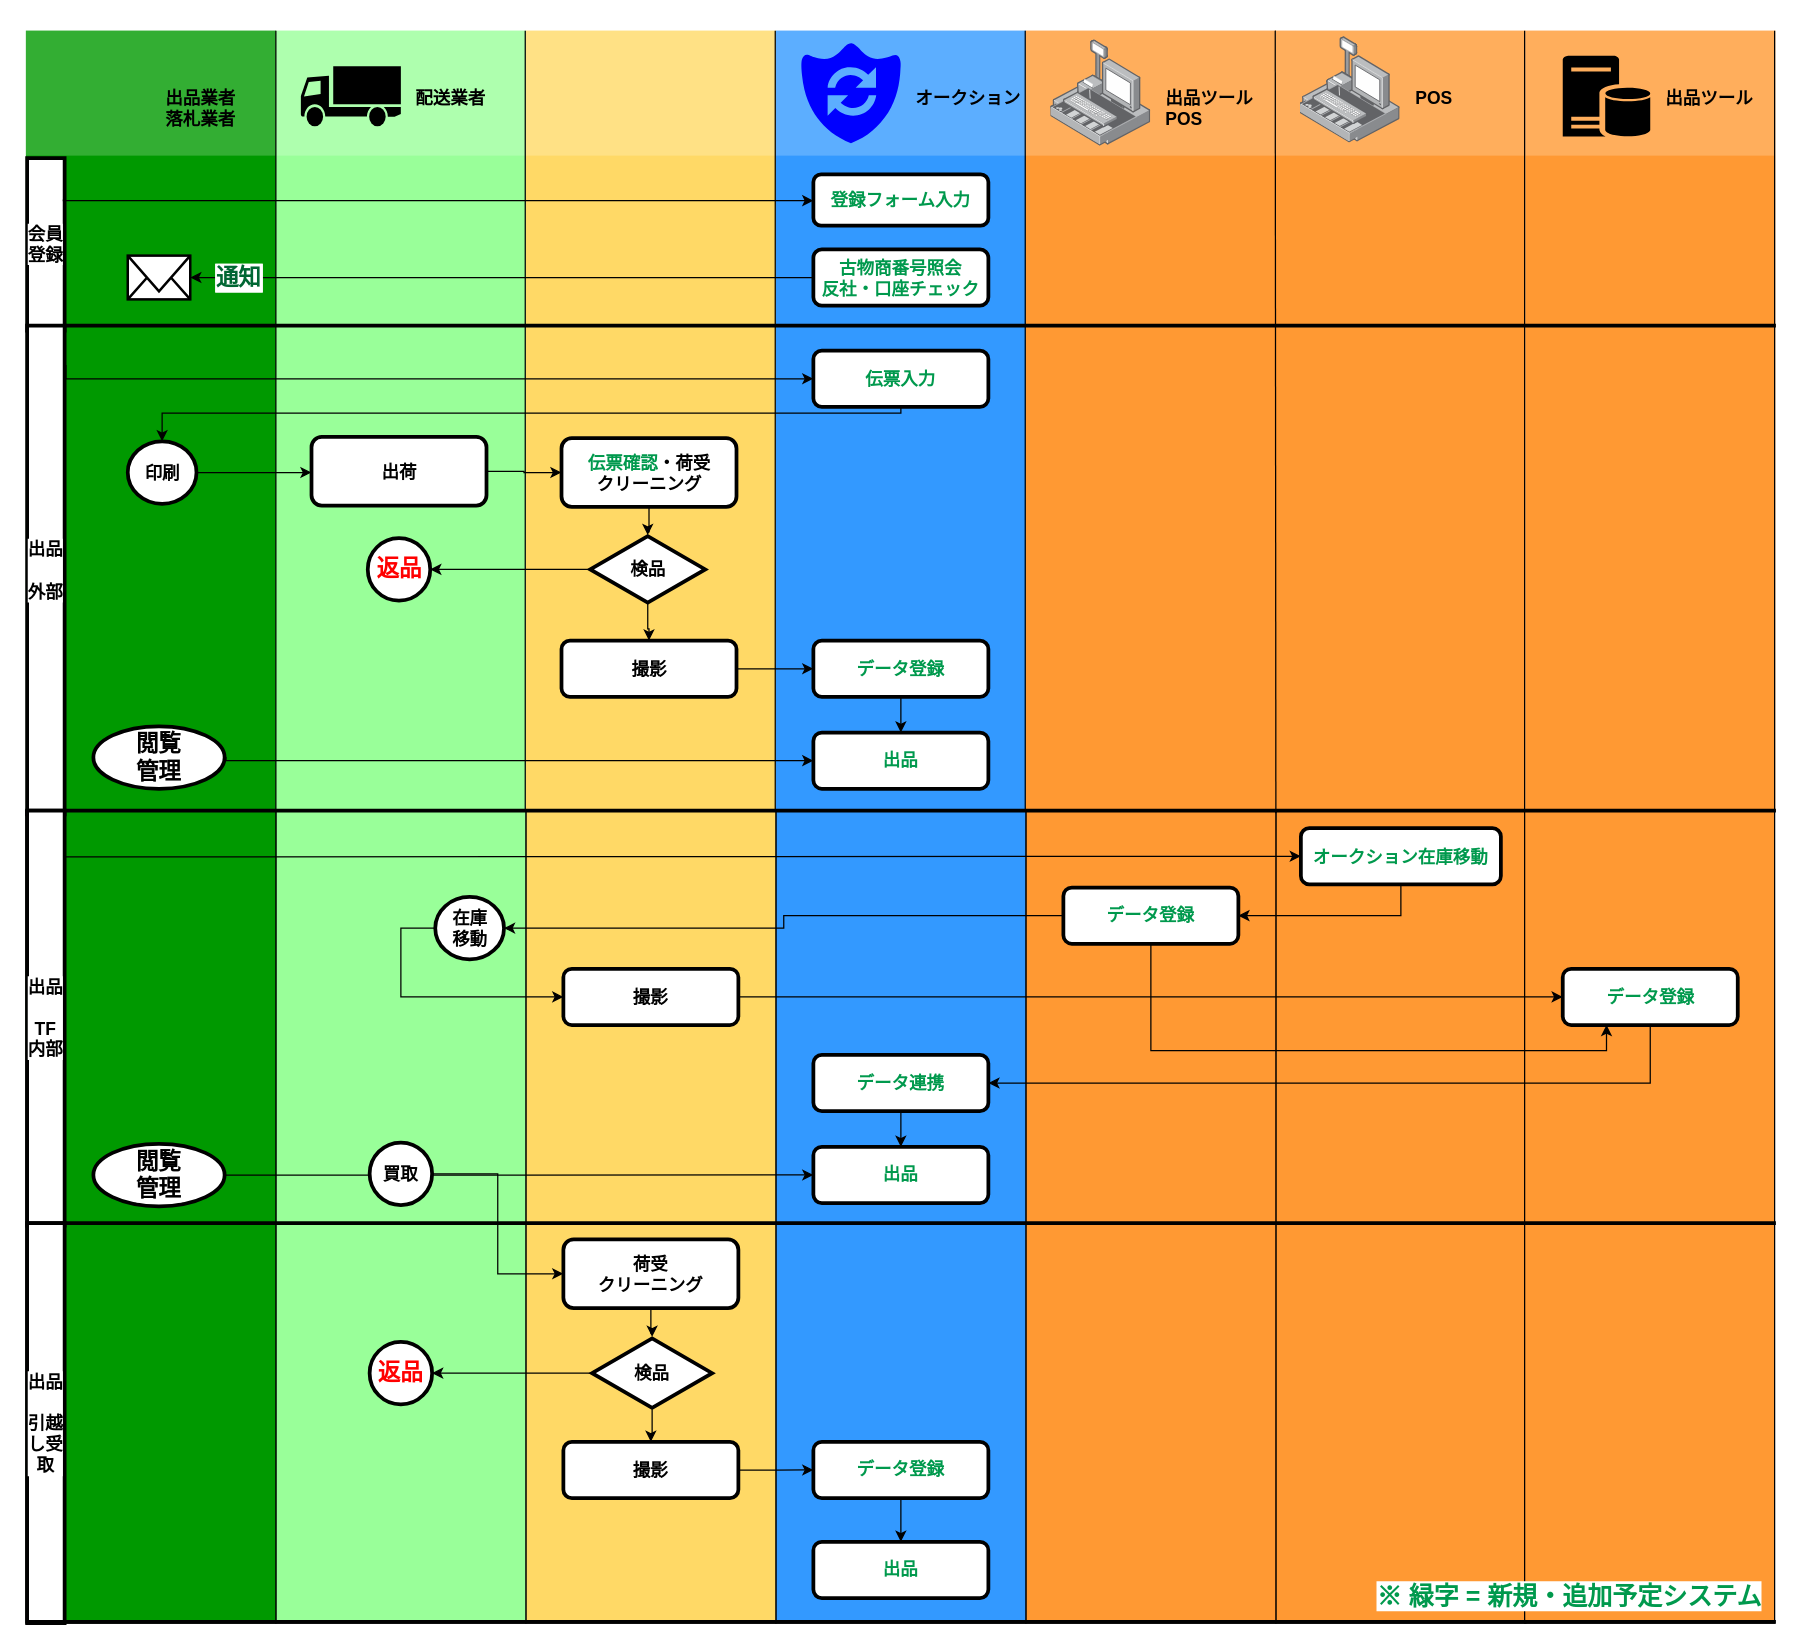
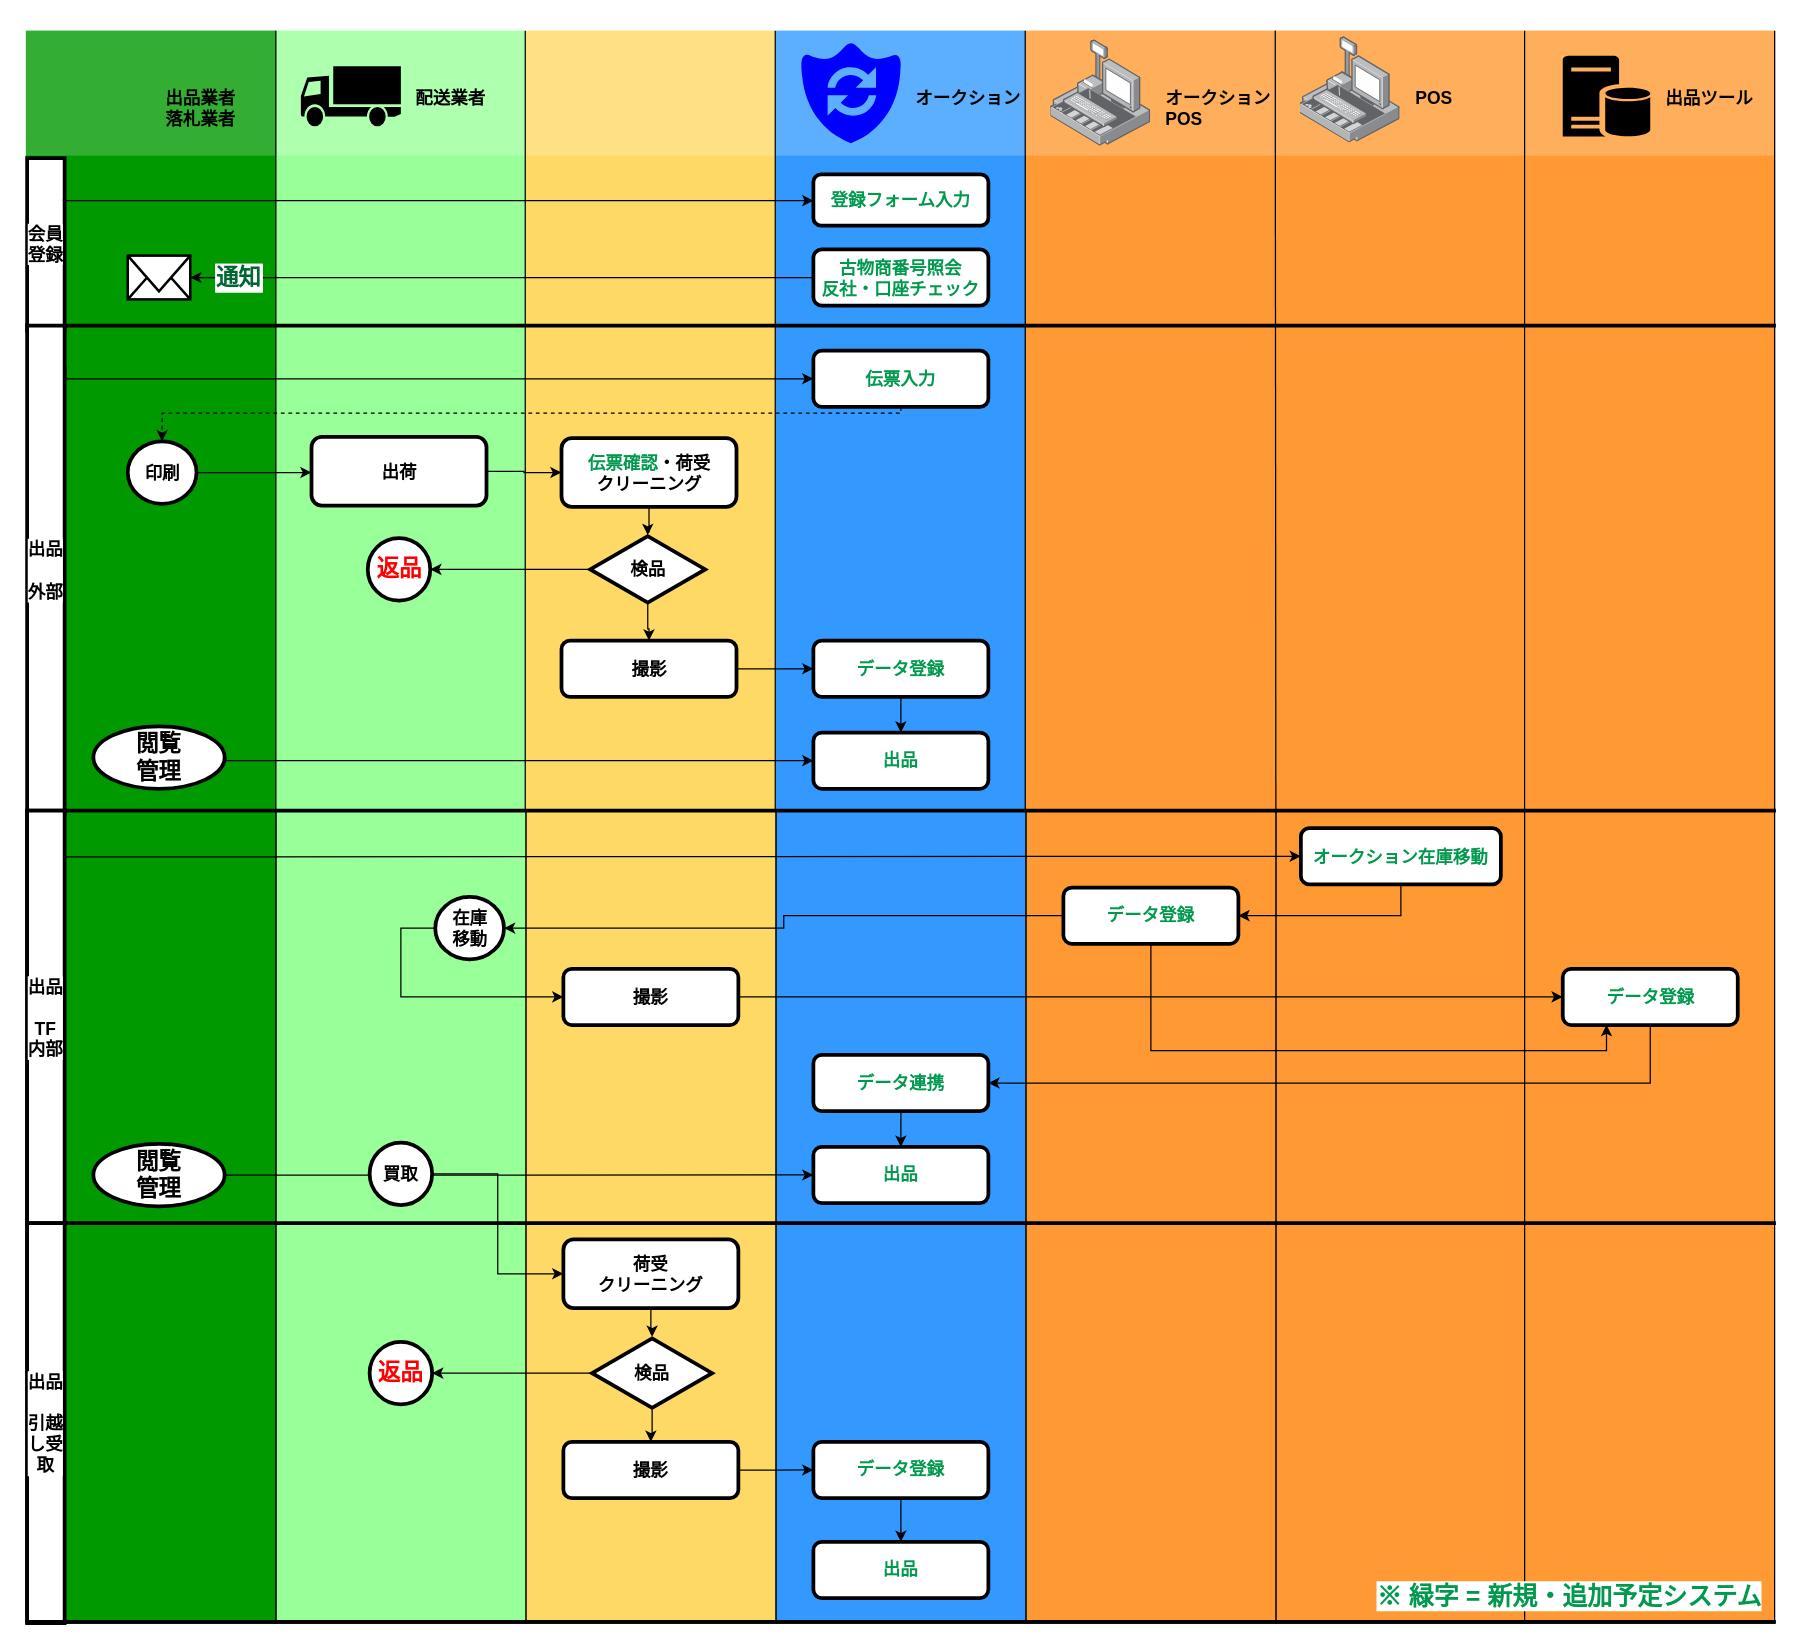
(1209, 109) -> (1218, 109)
(522, 413) -> (522, 413)
